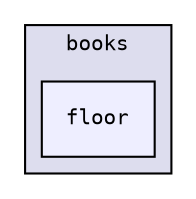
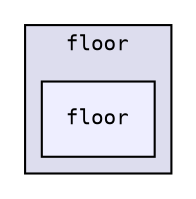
(98, 45) -> (98, 45)
